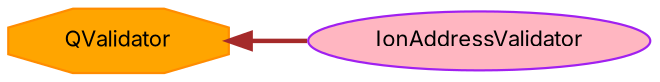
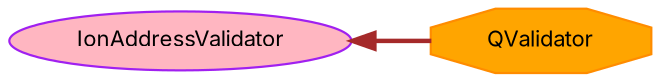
(279, 41) -> (403, 41)
